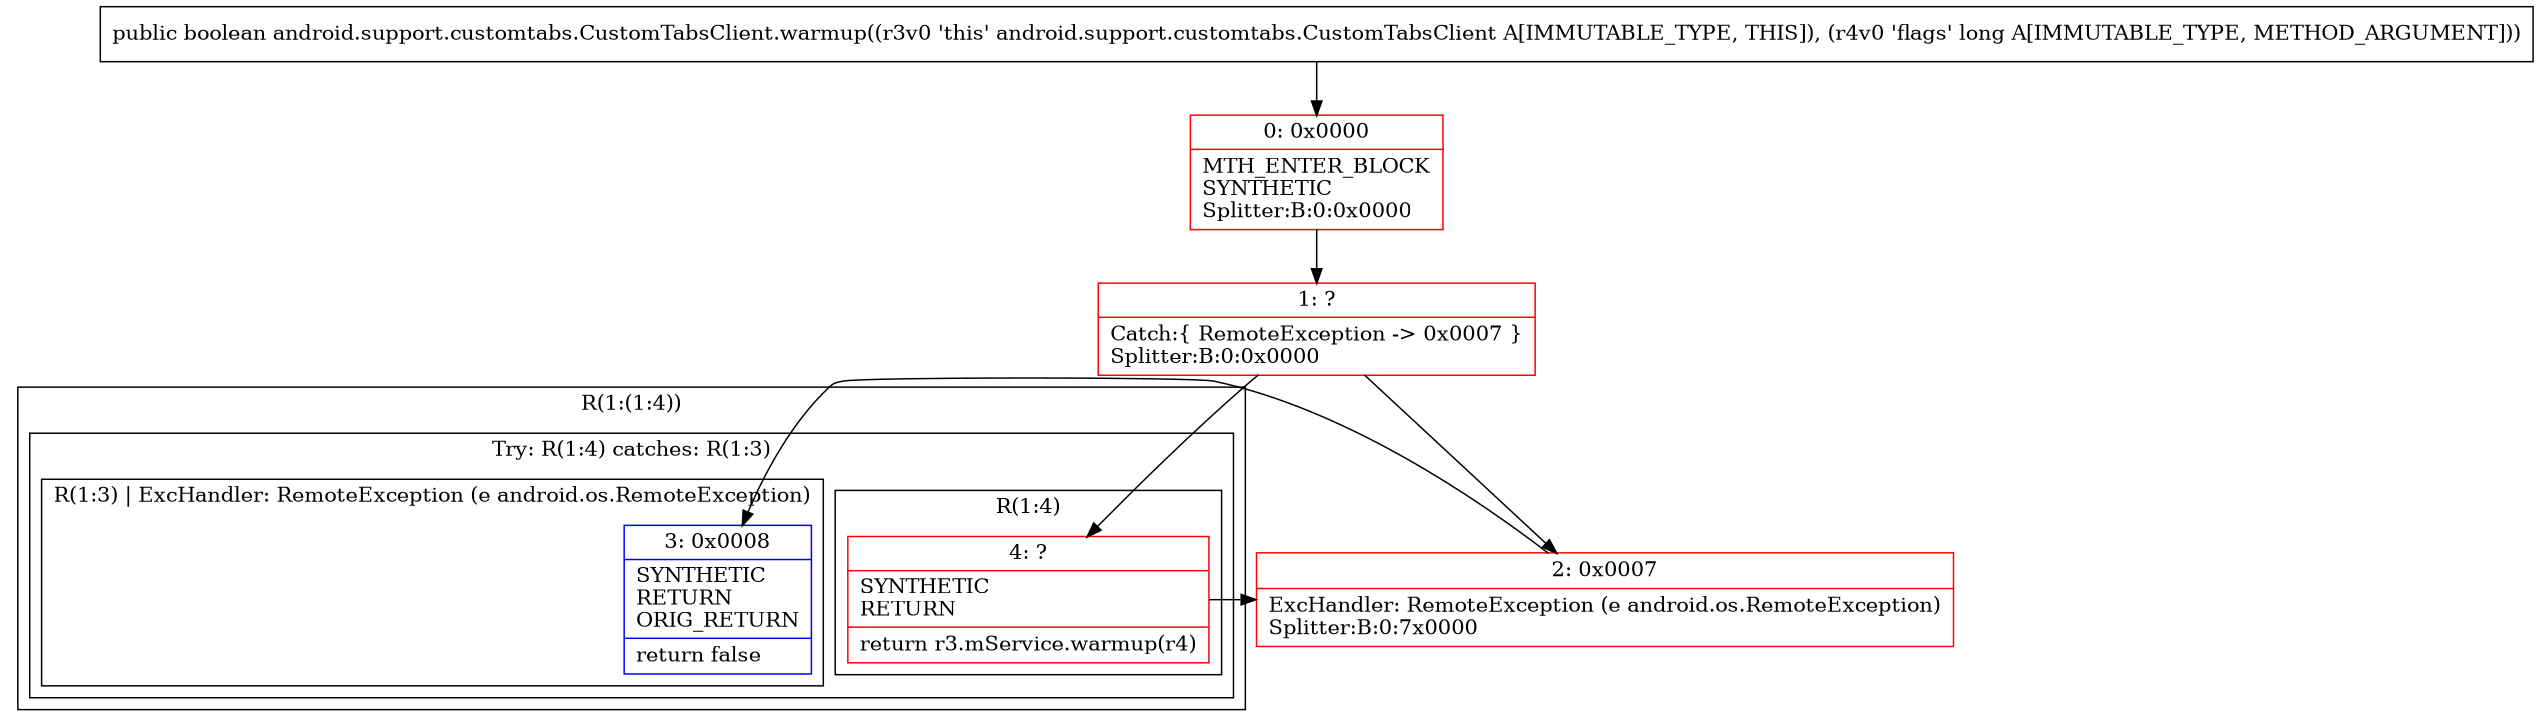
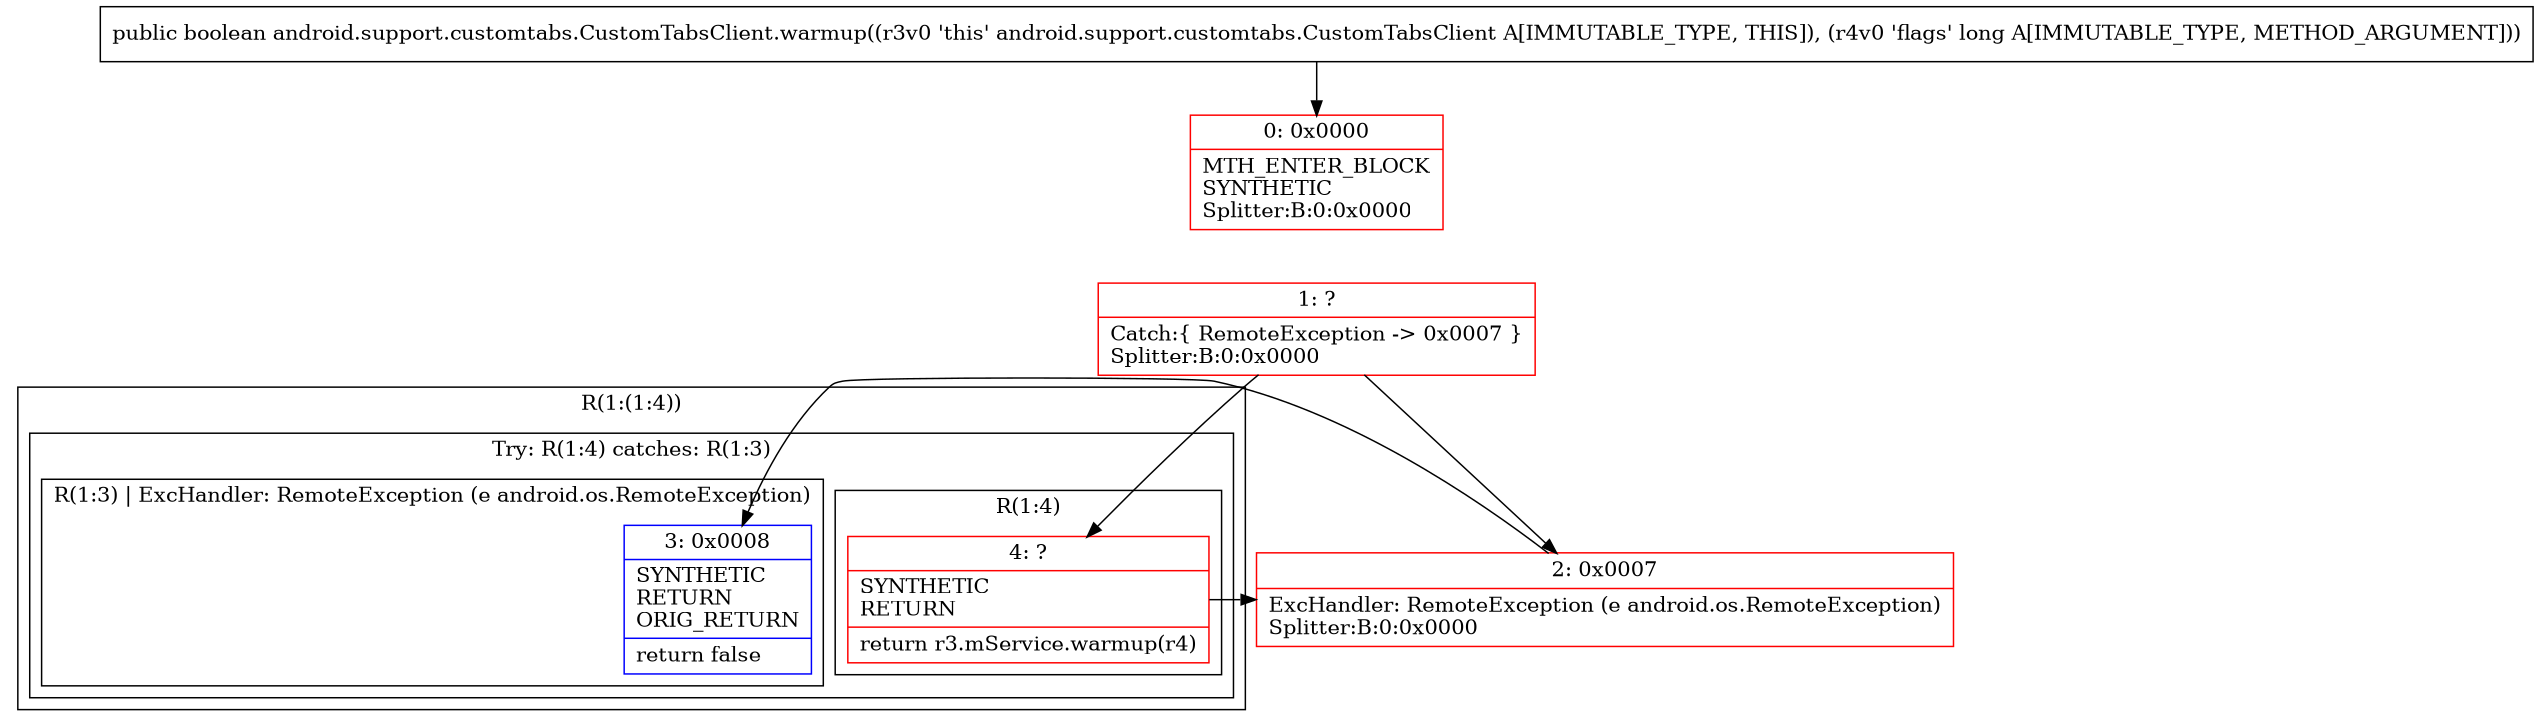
(1317, 249) -> none
(1374, 628) -> (1374, 628)
